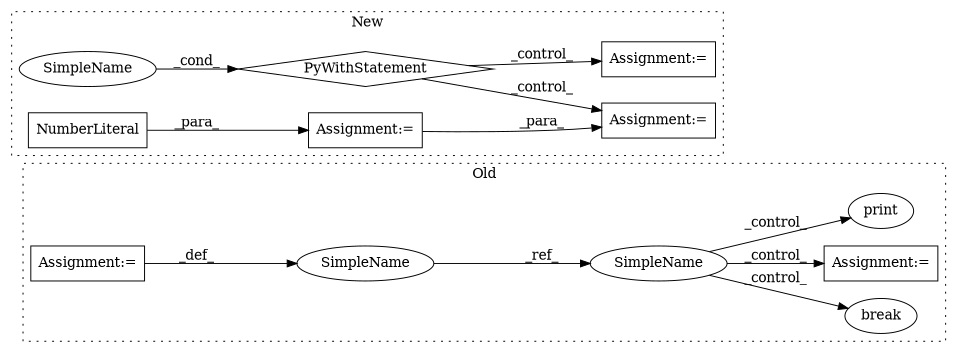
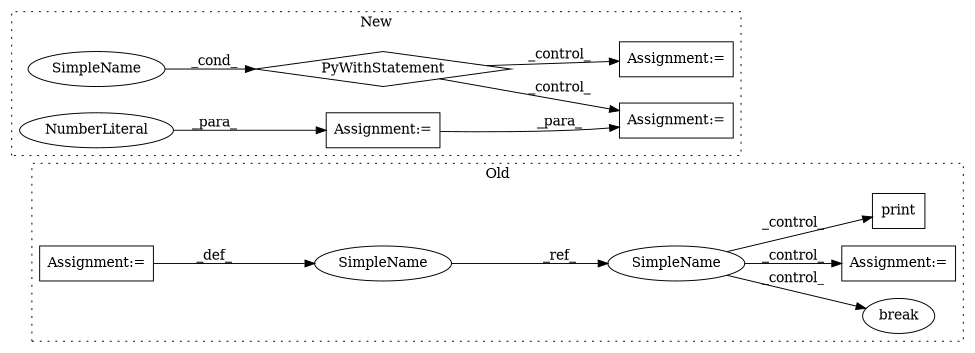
(88, 130) -> (97, 130)
(881, 211) -> (899, 211)
